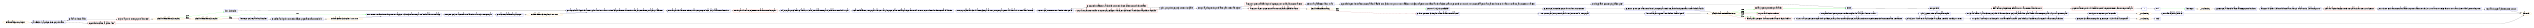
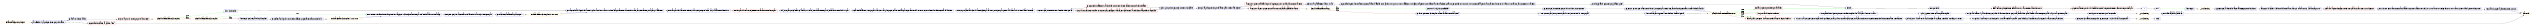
(1337, 8) -> (1337, 8)
